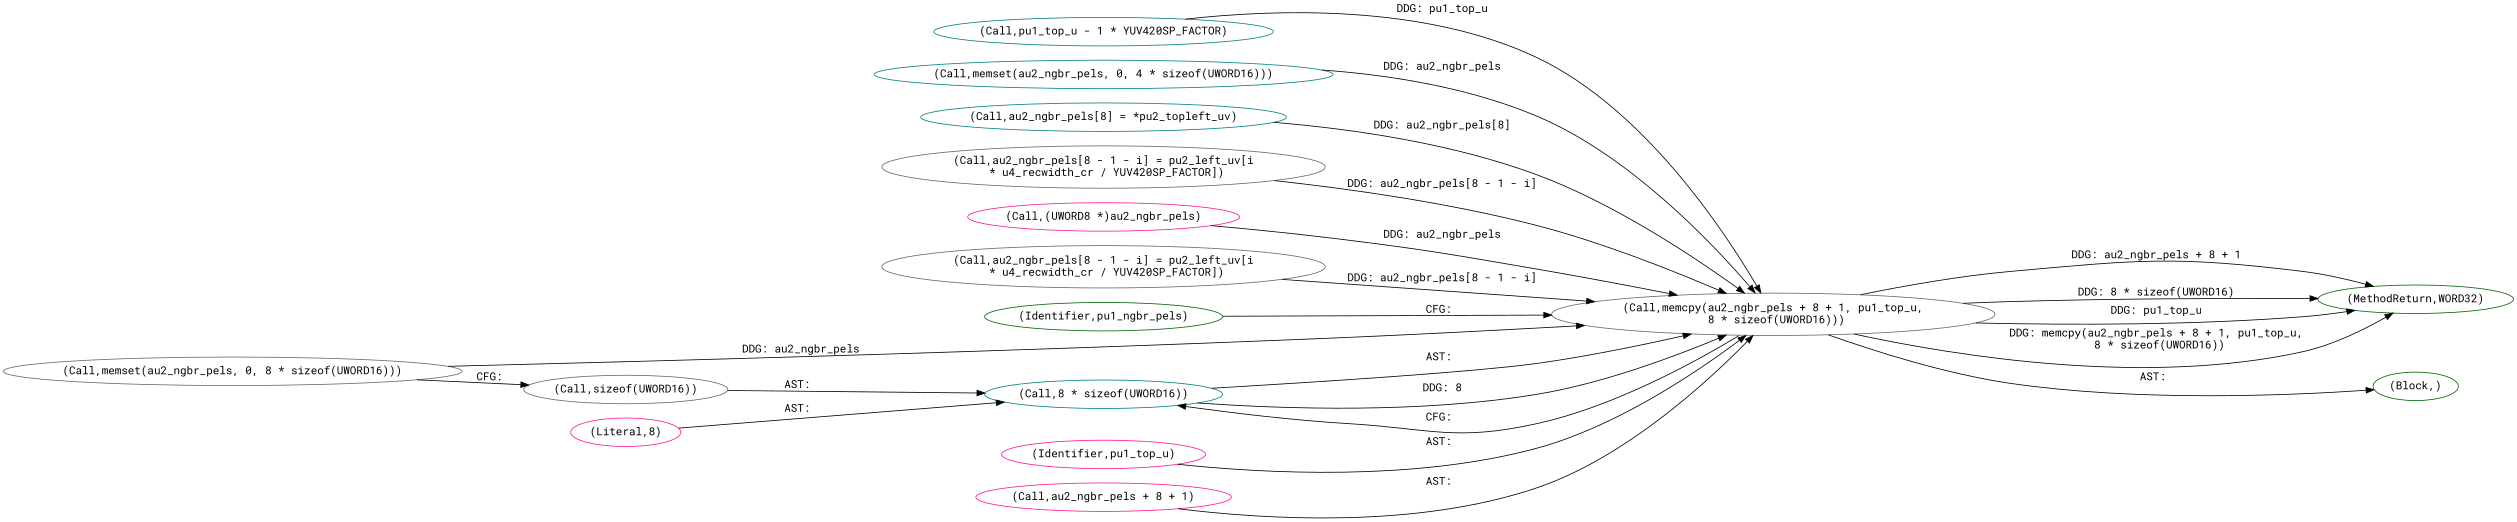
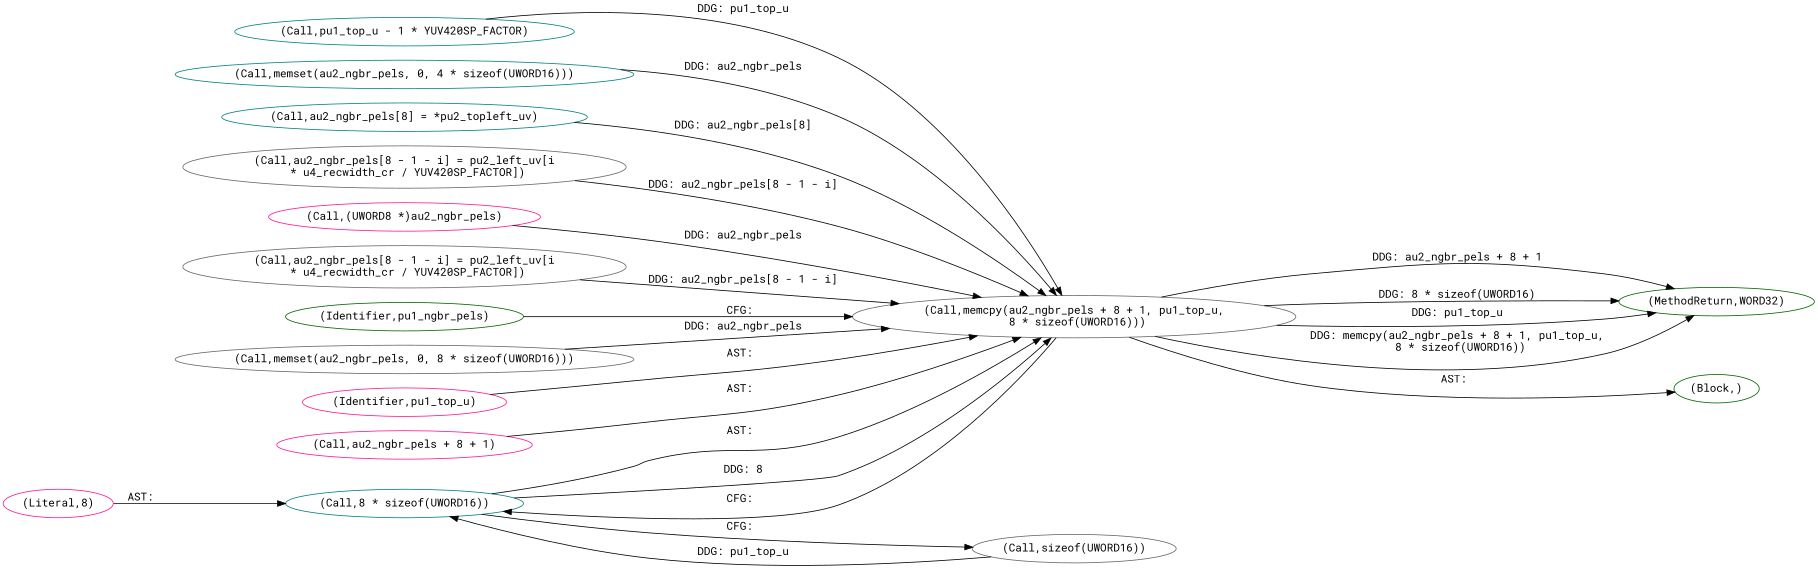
(469, 382) -> (723, 538)
(801, 385) -> (743, 552)
